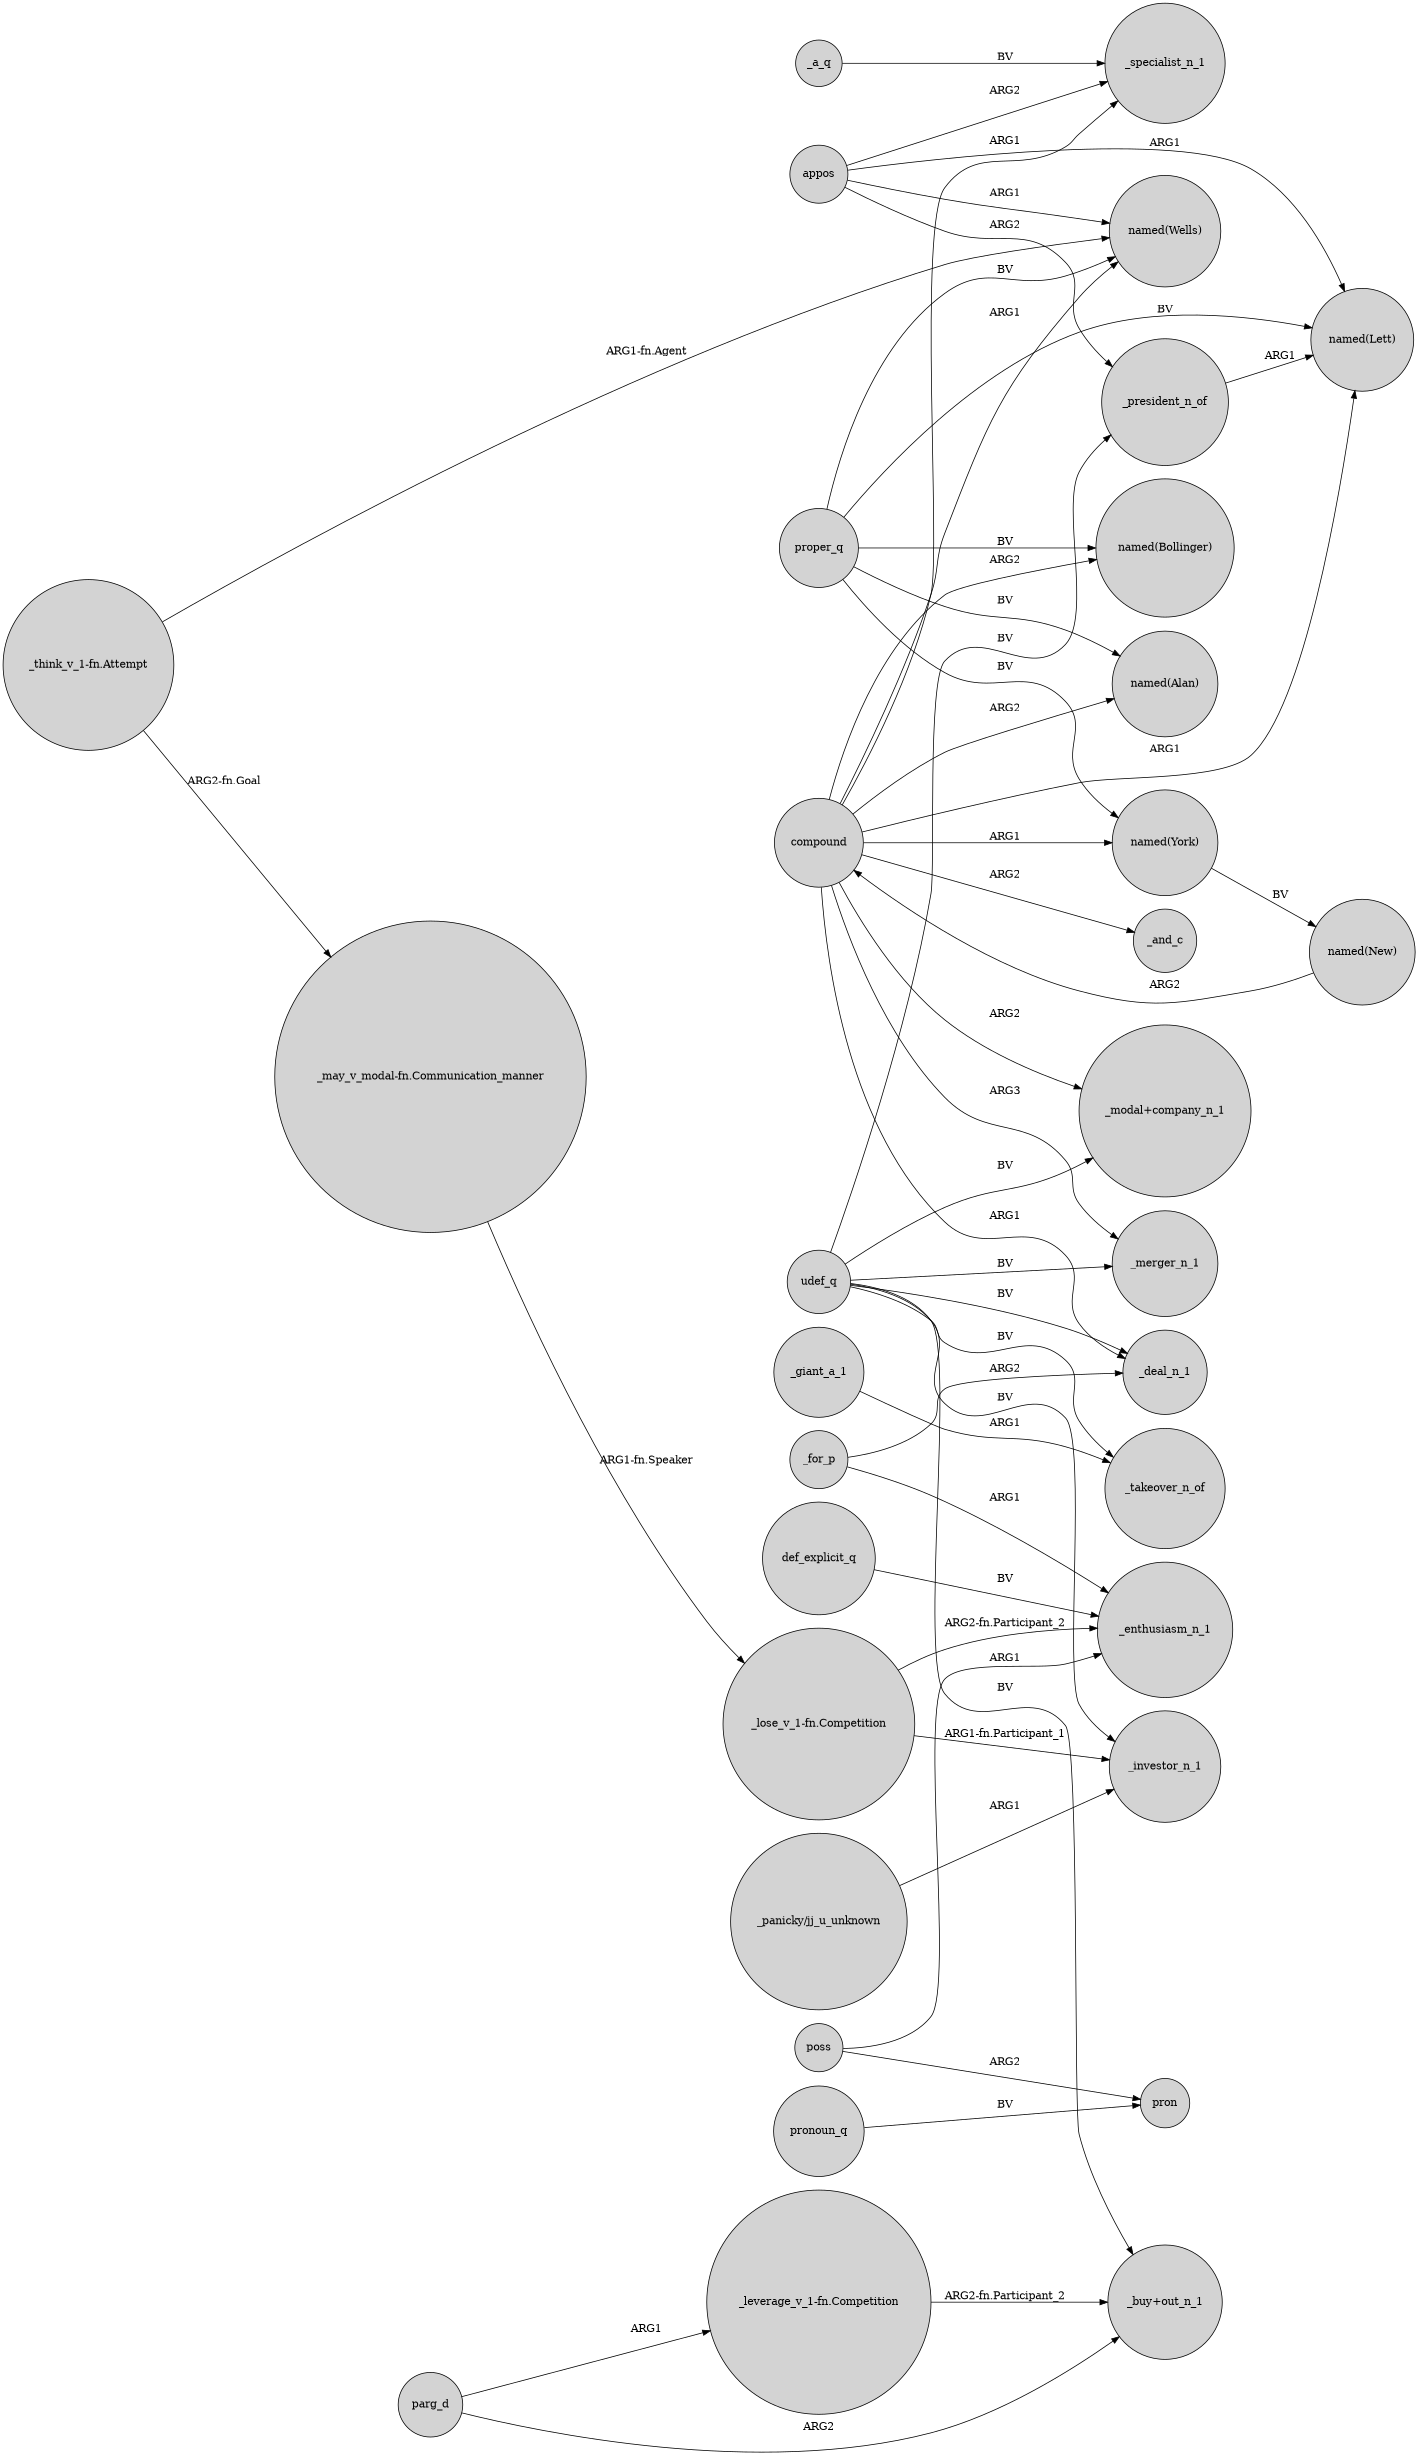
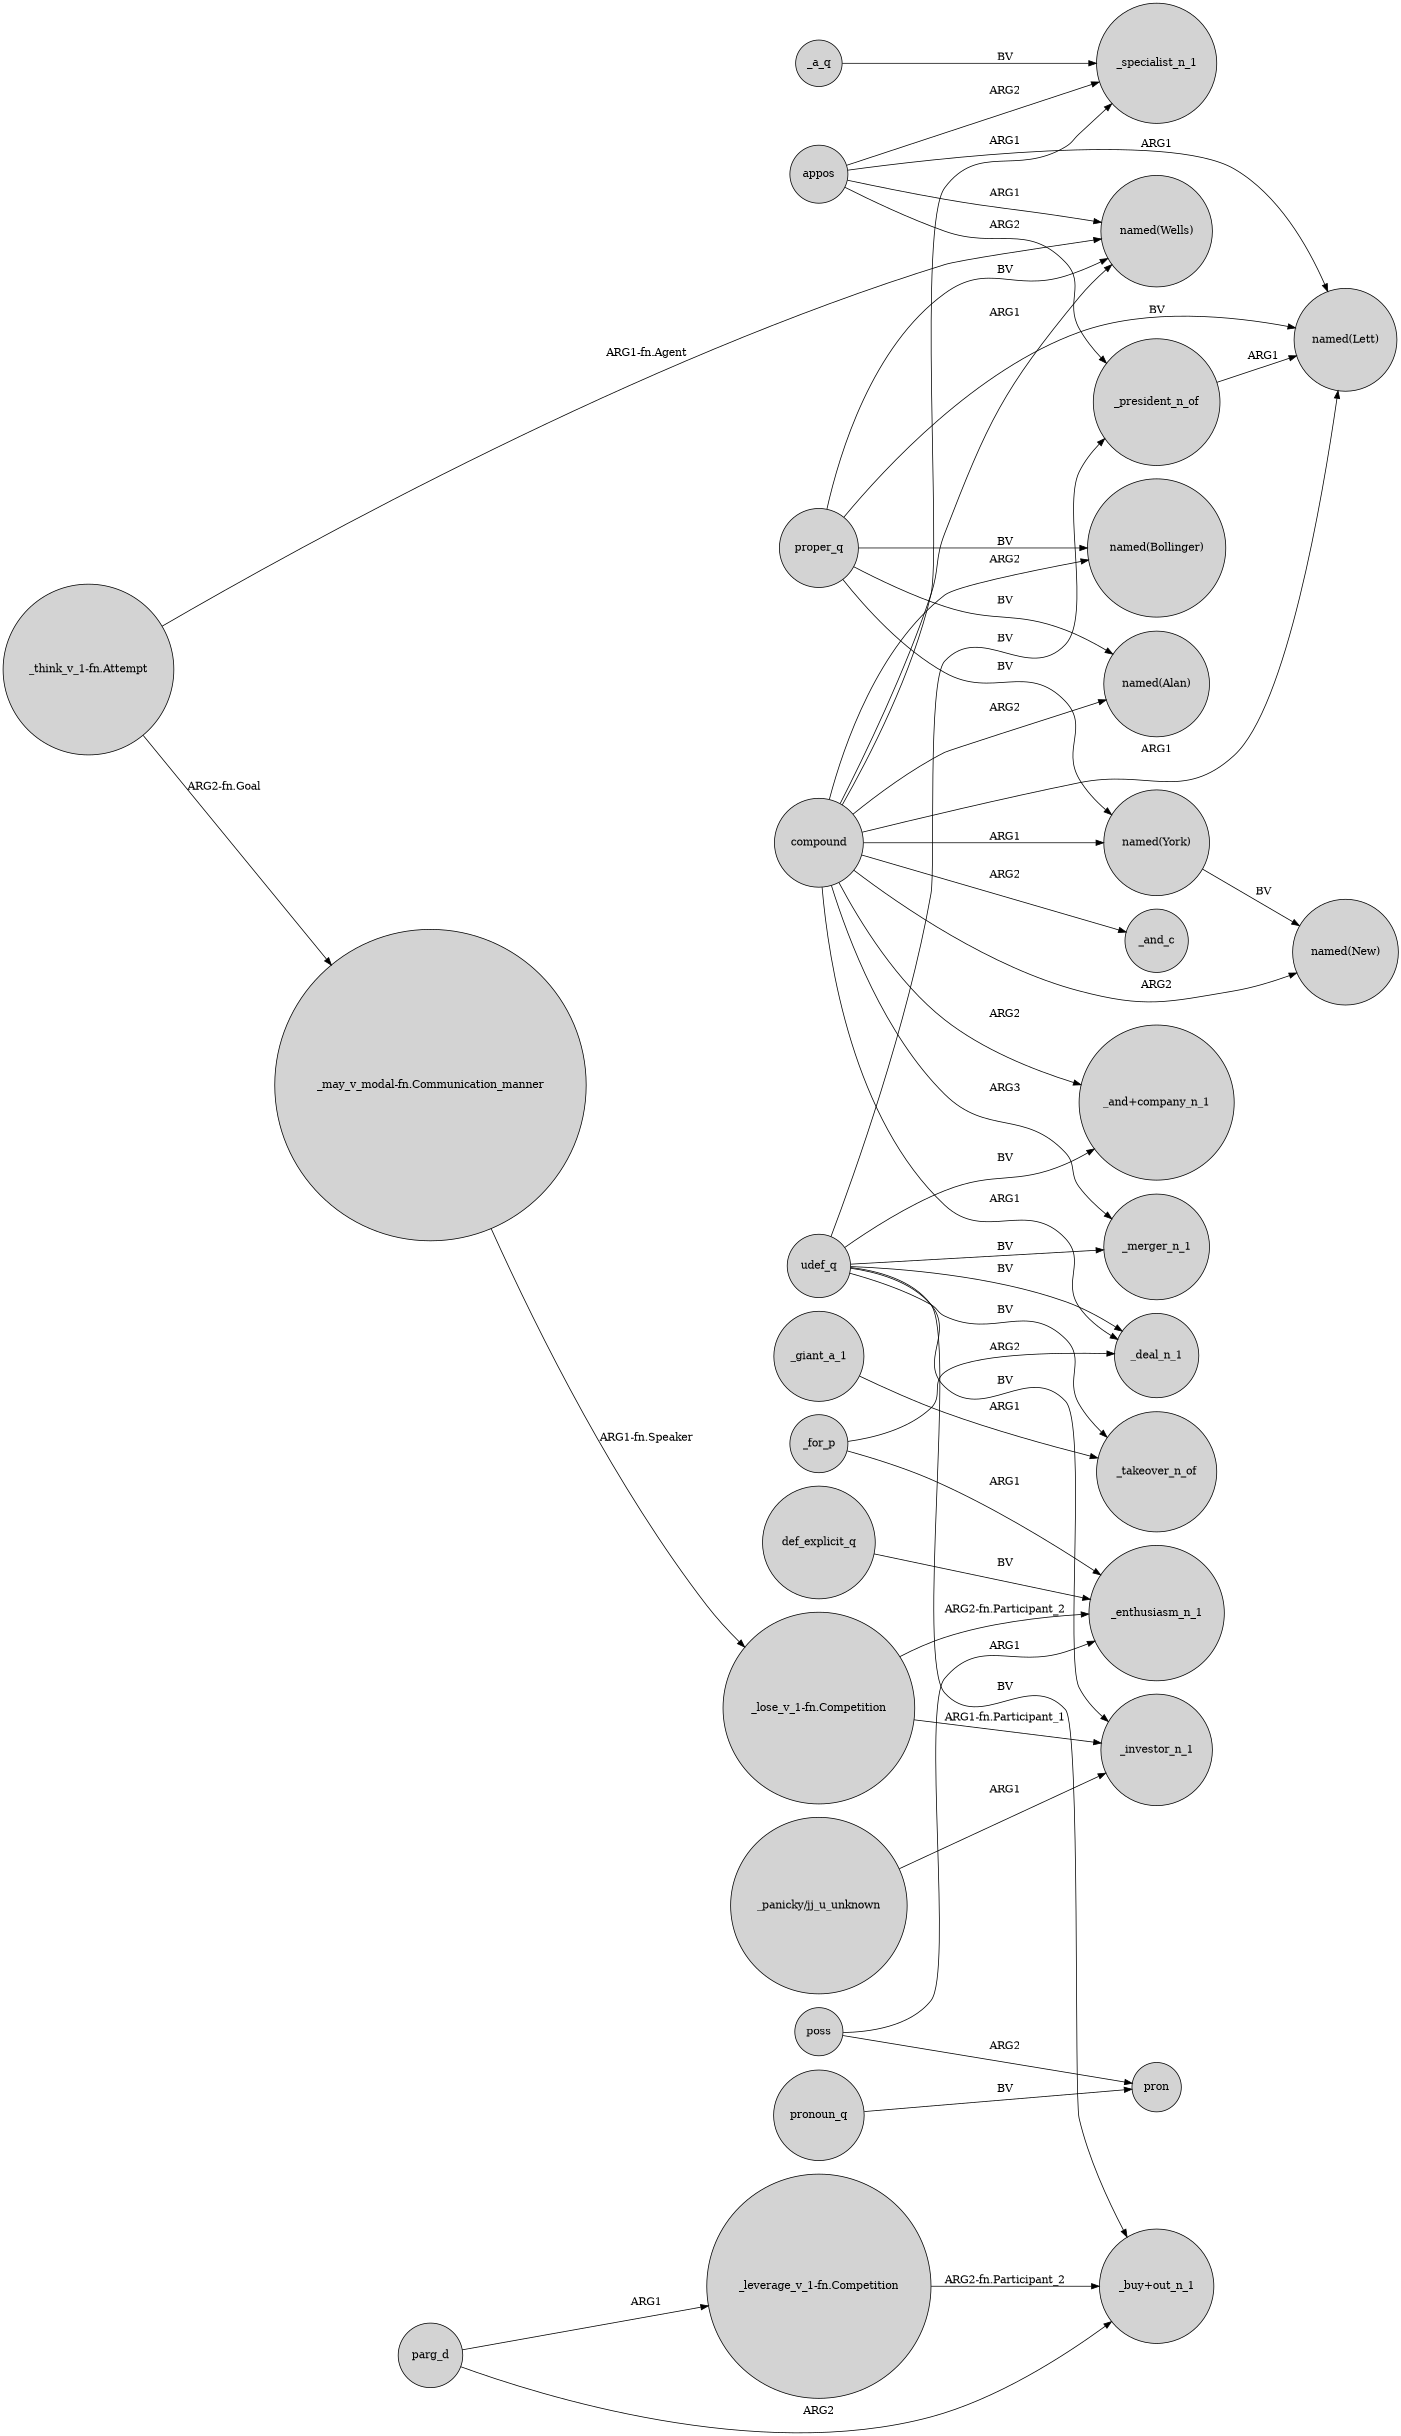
(1074, 989) -> (1059, 985)
(1165, 1111) -> (1157, 1103)
